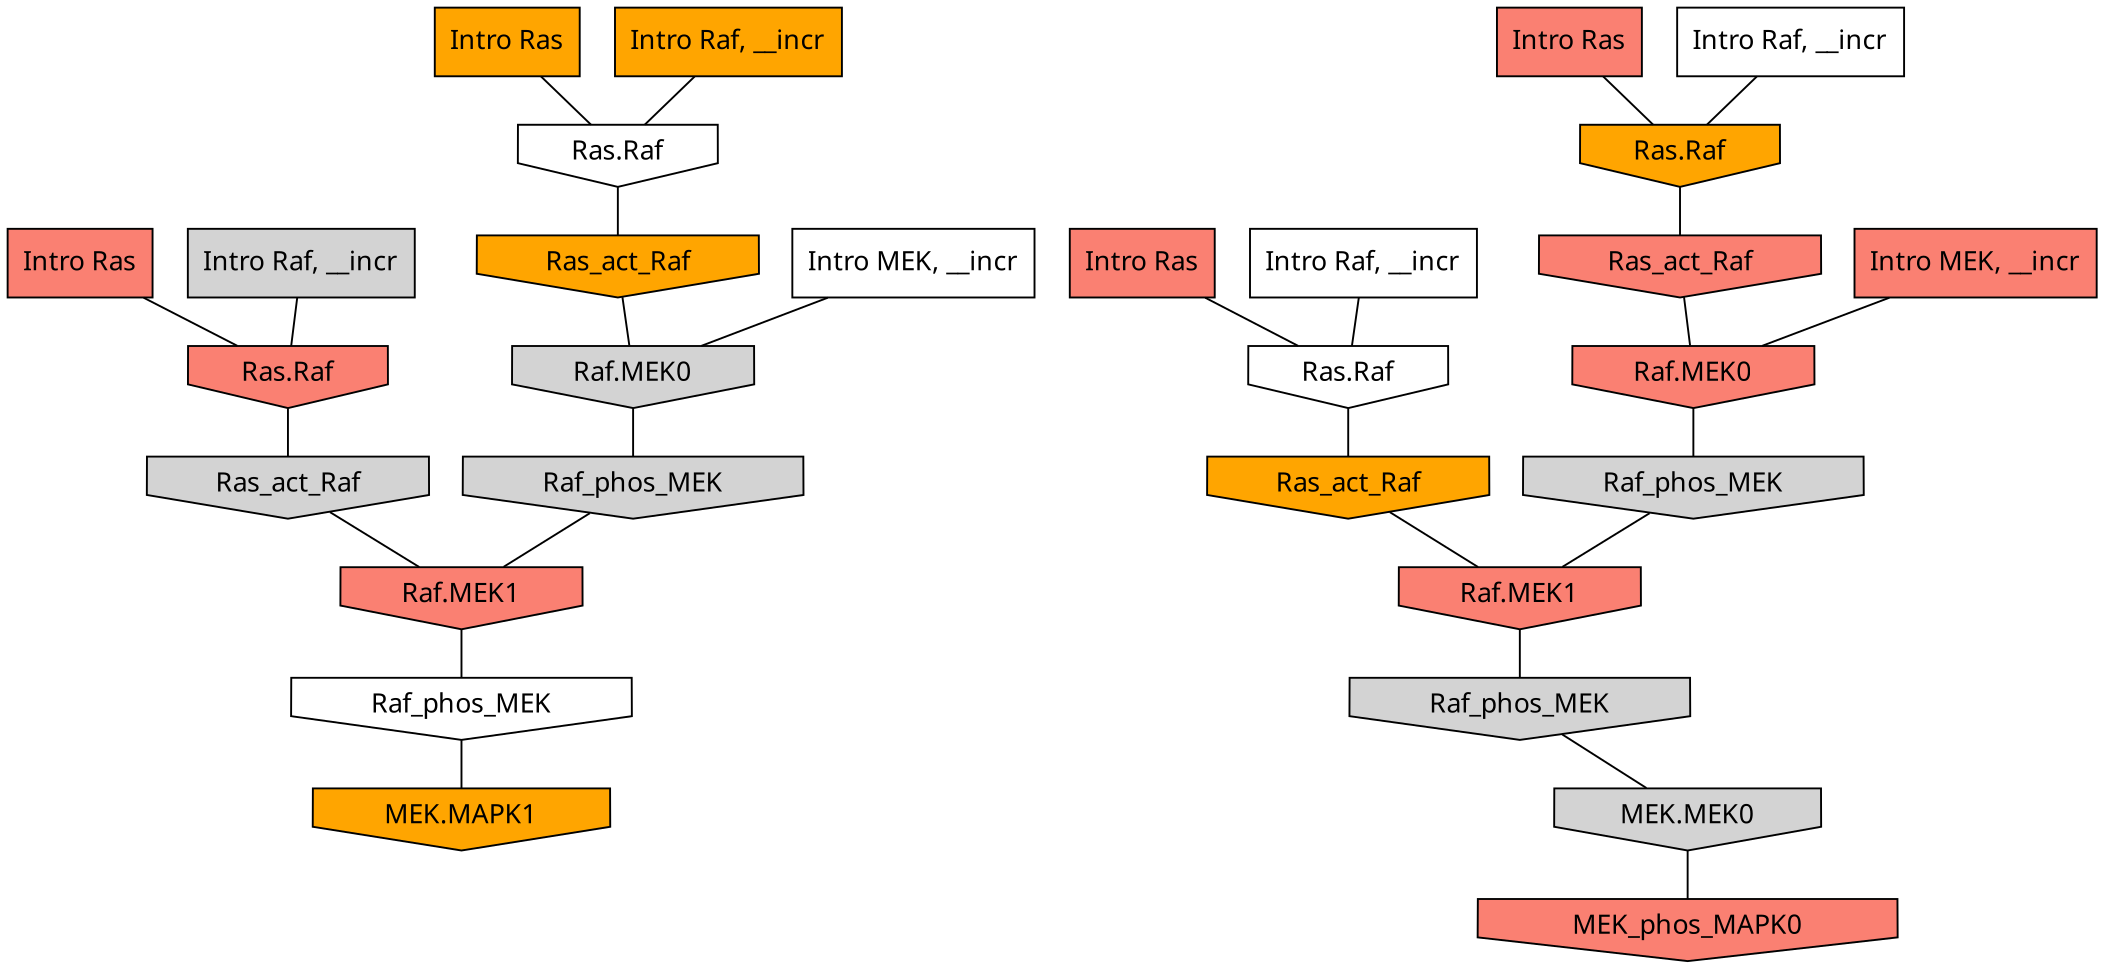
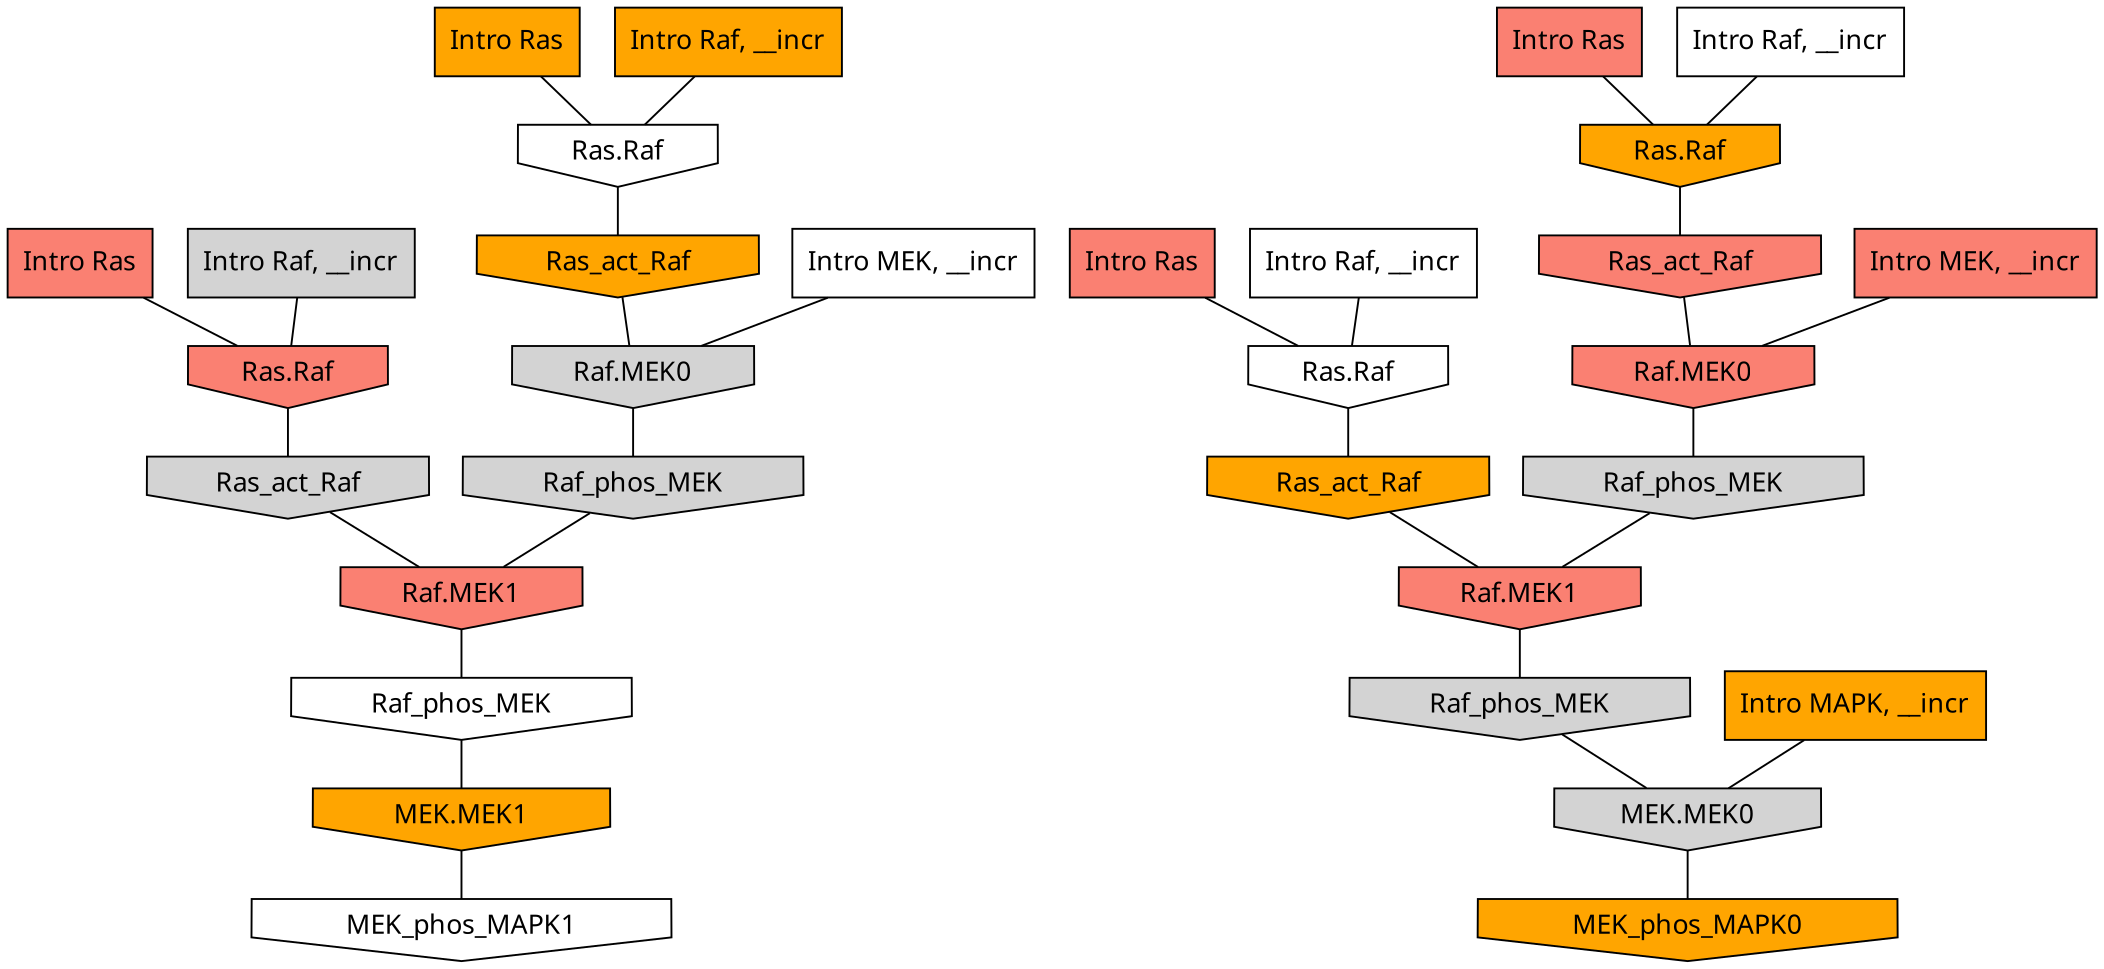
none -> (1855, 706)
(461, 816) -> (461, 816)
none -> (461, 927)
(1688, 927) -> (1688, 927)
